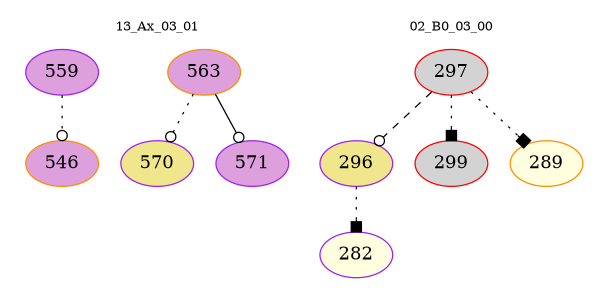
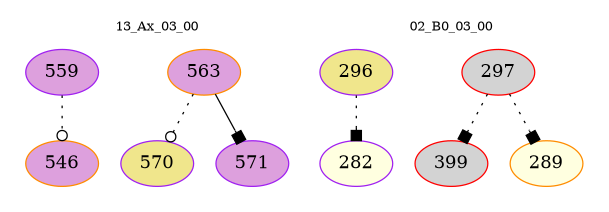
(157, 27) -> (157, 27)
(226, 113) -> (225, 112)
(408, 115) -> none
(451, 164) -> (451, 164)
